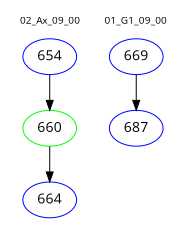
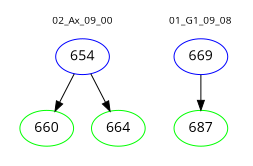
(136, 21) -> (201, 21)
(136, 128) -> (201, 128)
(50, 159) -> (98, 88)
(50, 200) -> (118, 128)
